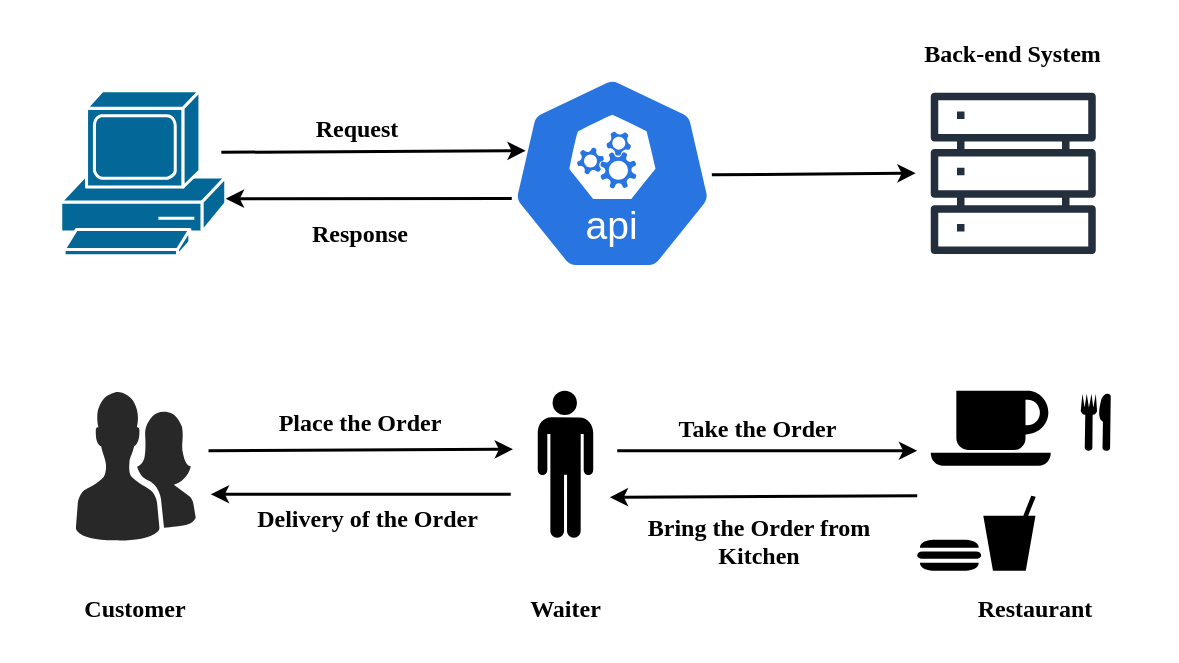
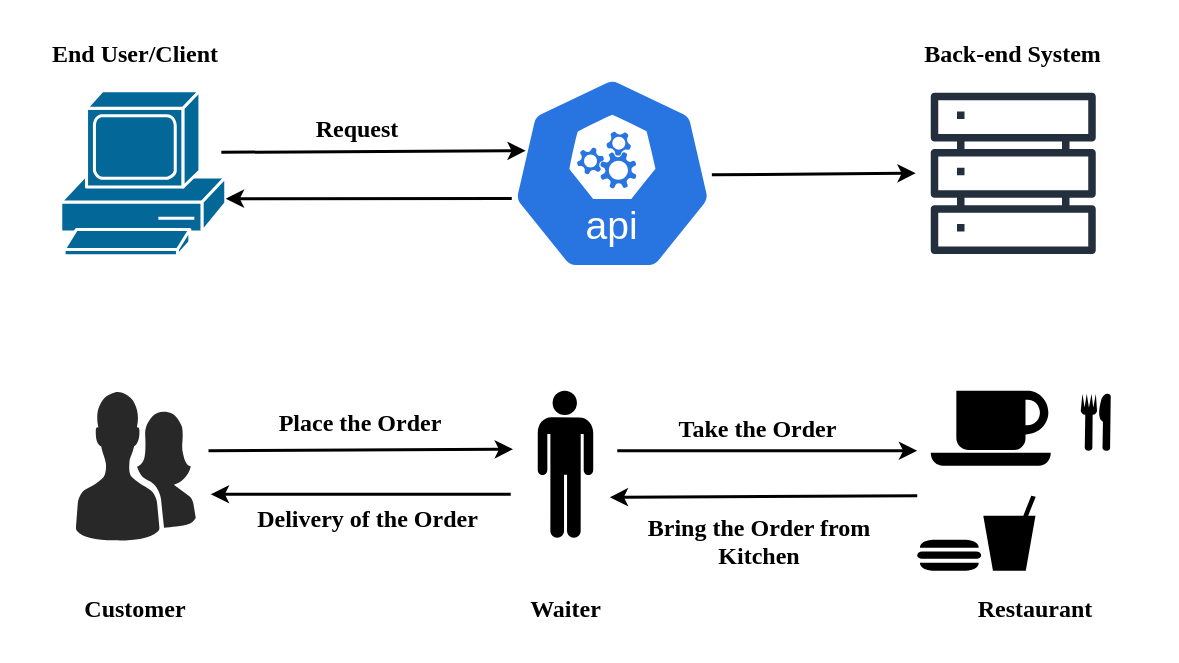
none -> (136, 53)
(361, 233) -> none
